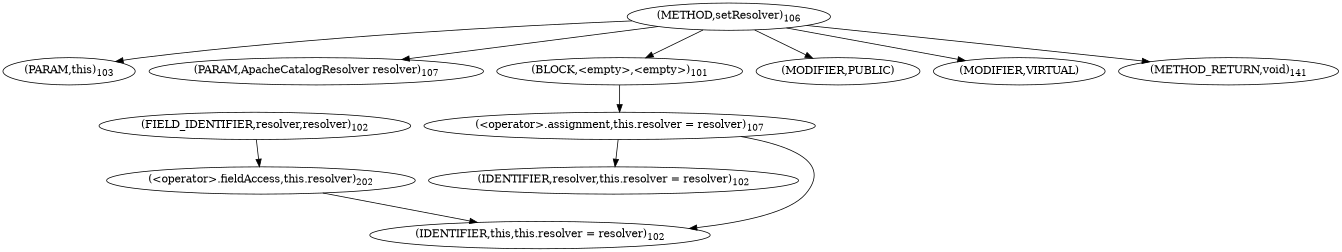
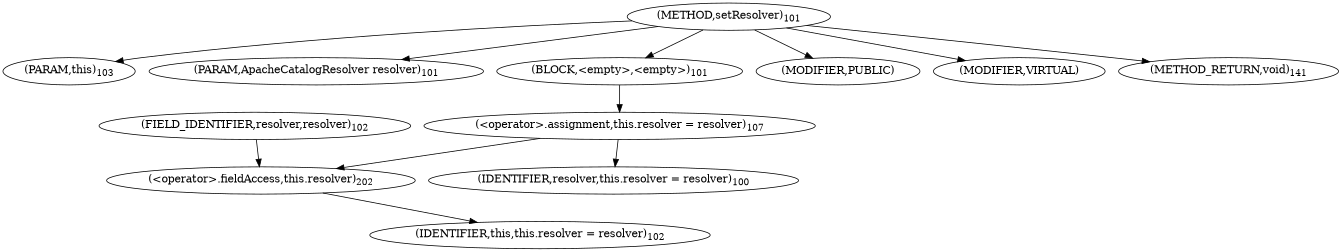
(792, 16) -> (792, 16)
(430, 70) -> (430, 70)
(741, 179) -> (741, 179)
(803, 196) -> (442, 153)
